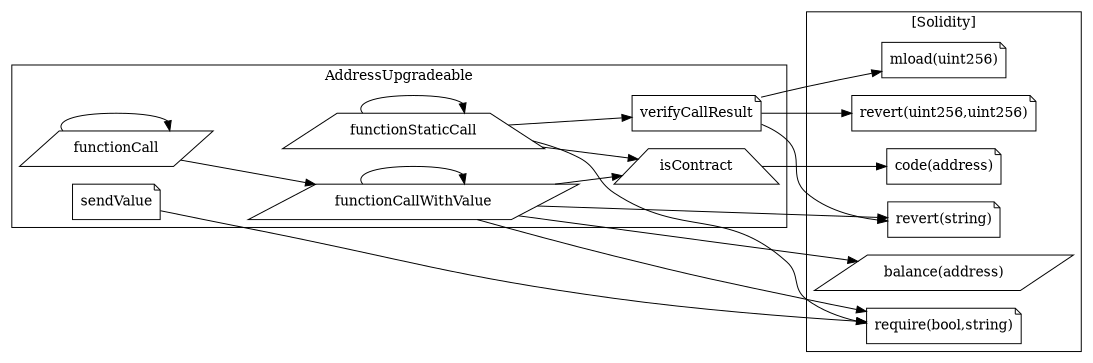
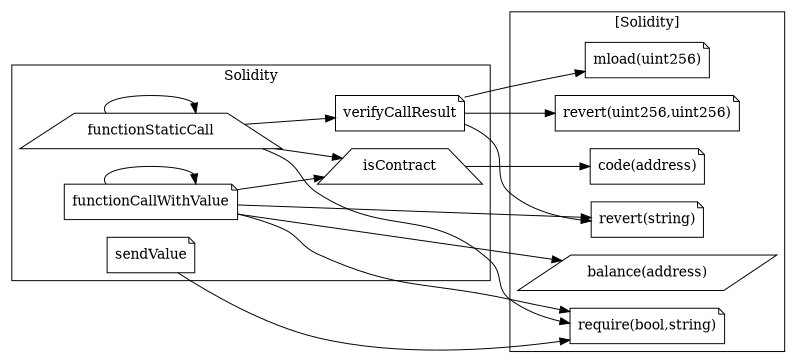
(399, 76) -> (251, 76)
(116, 149) -> none
(414, 202) -> (151, 202)
